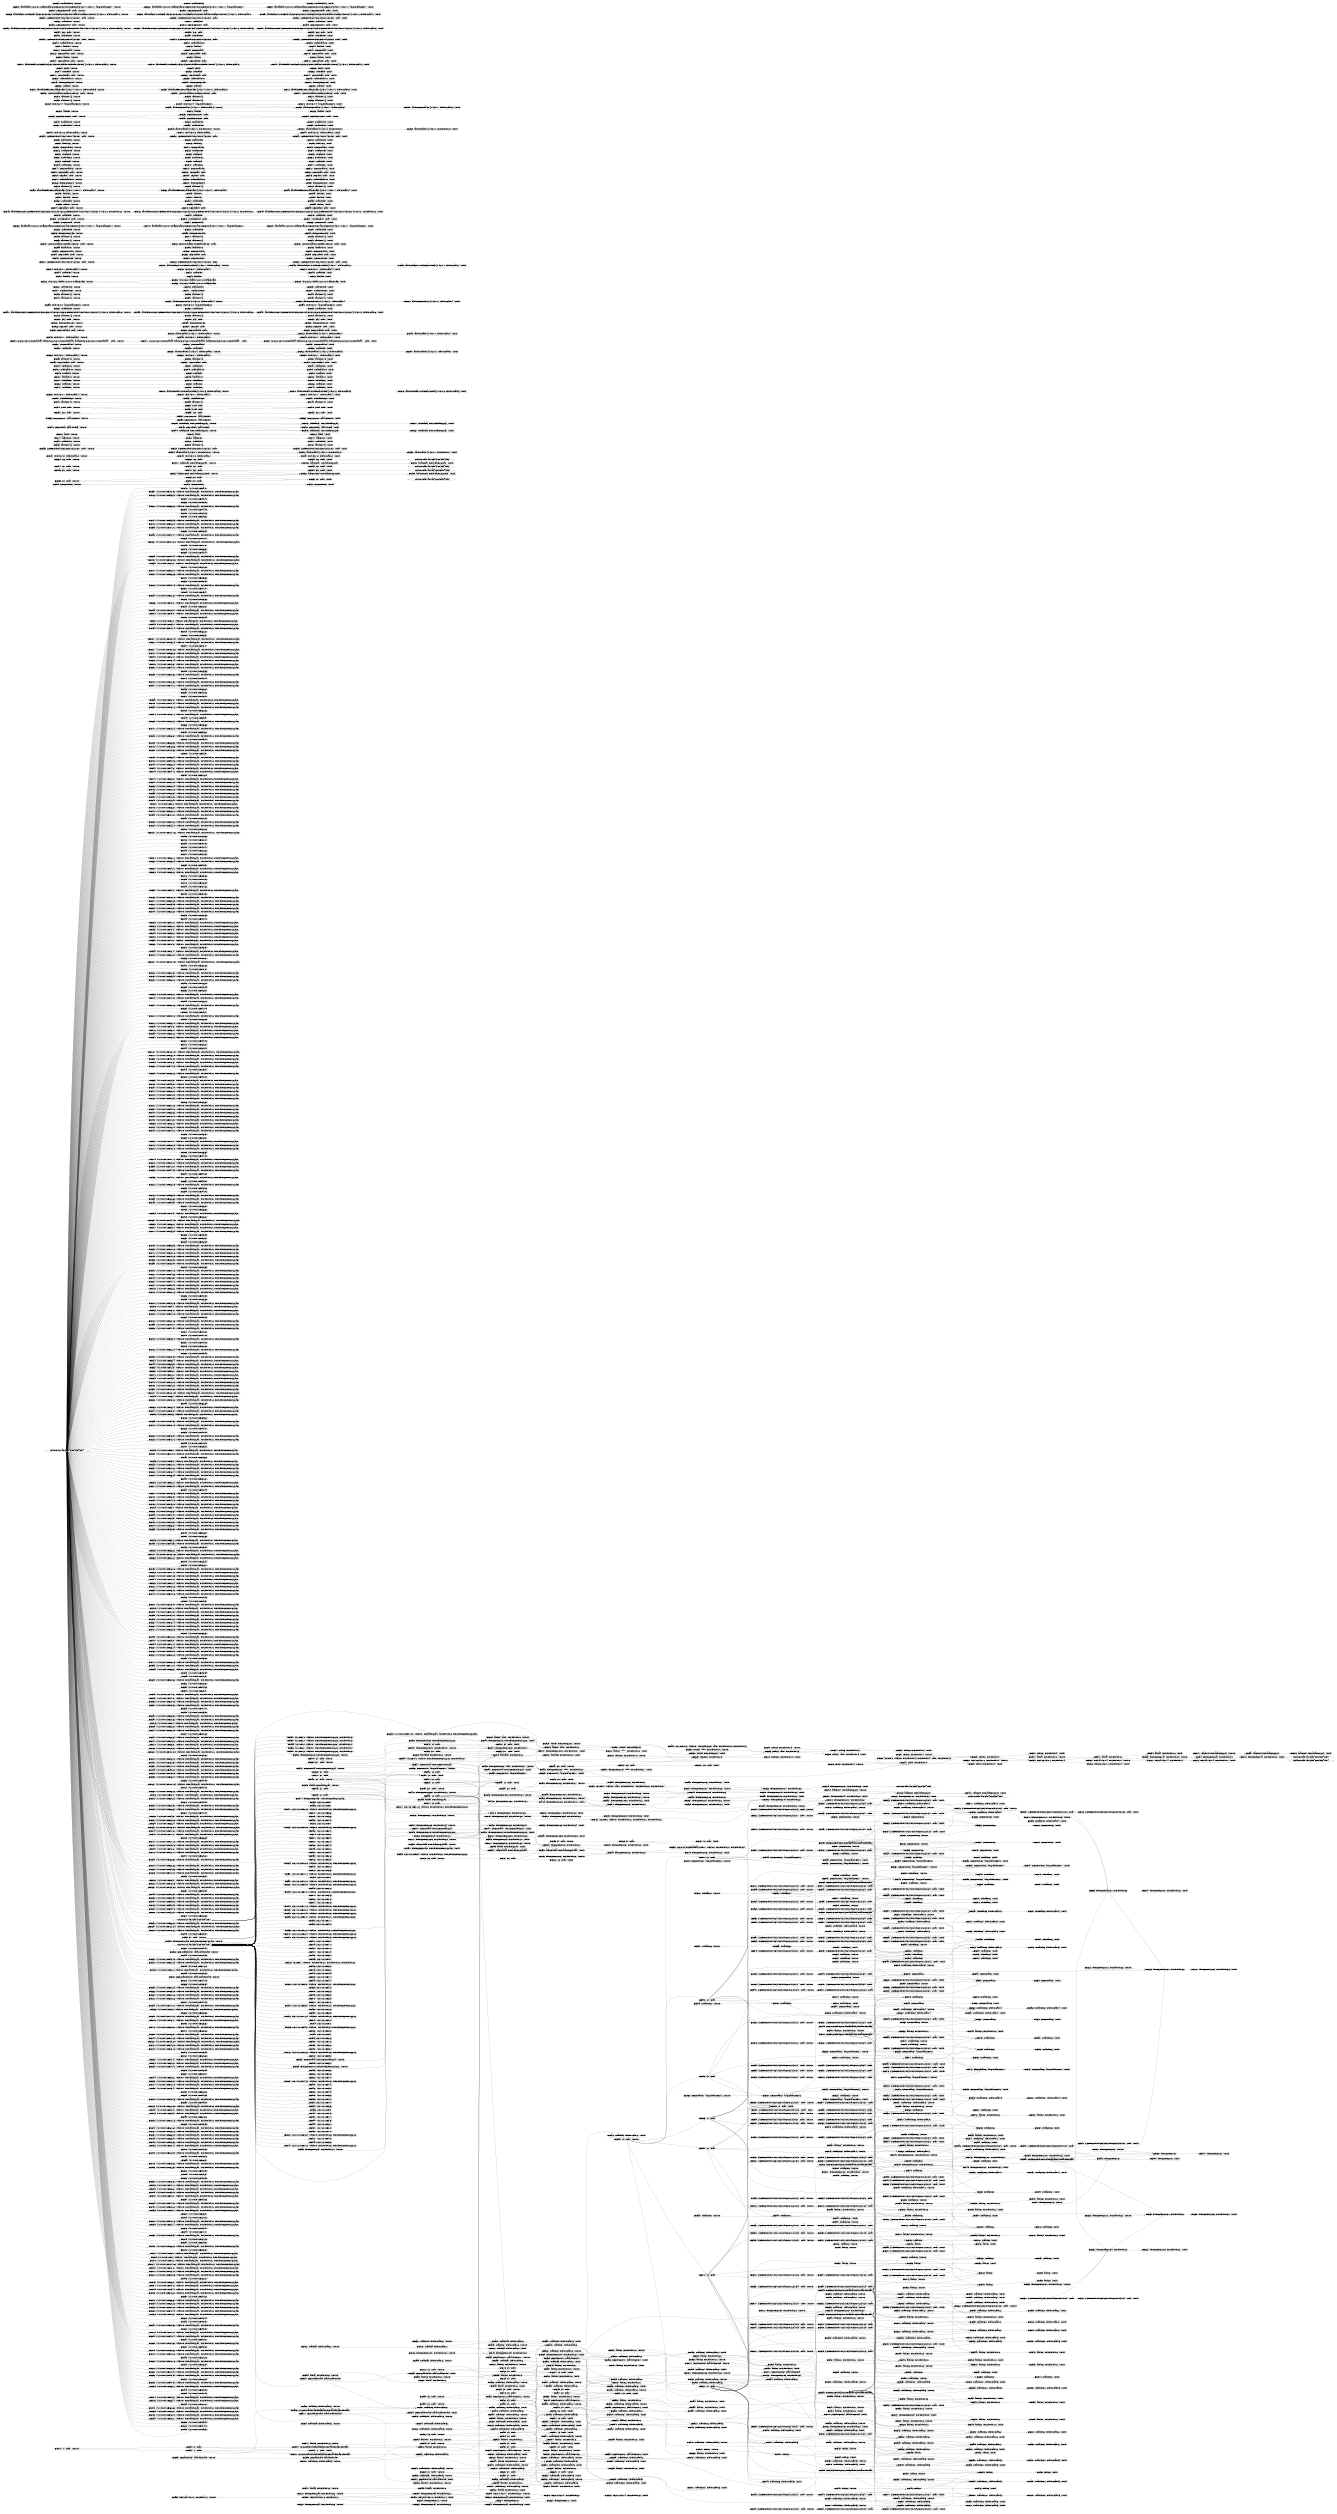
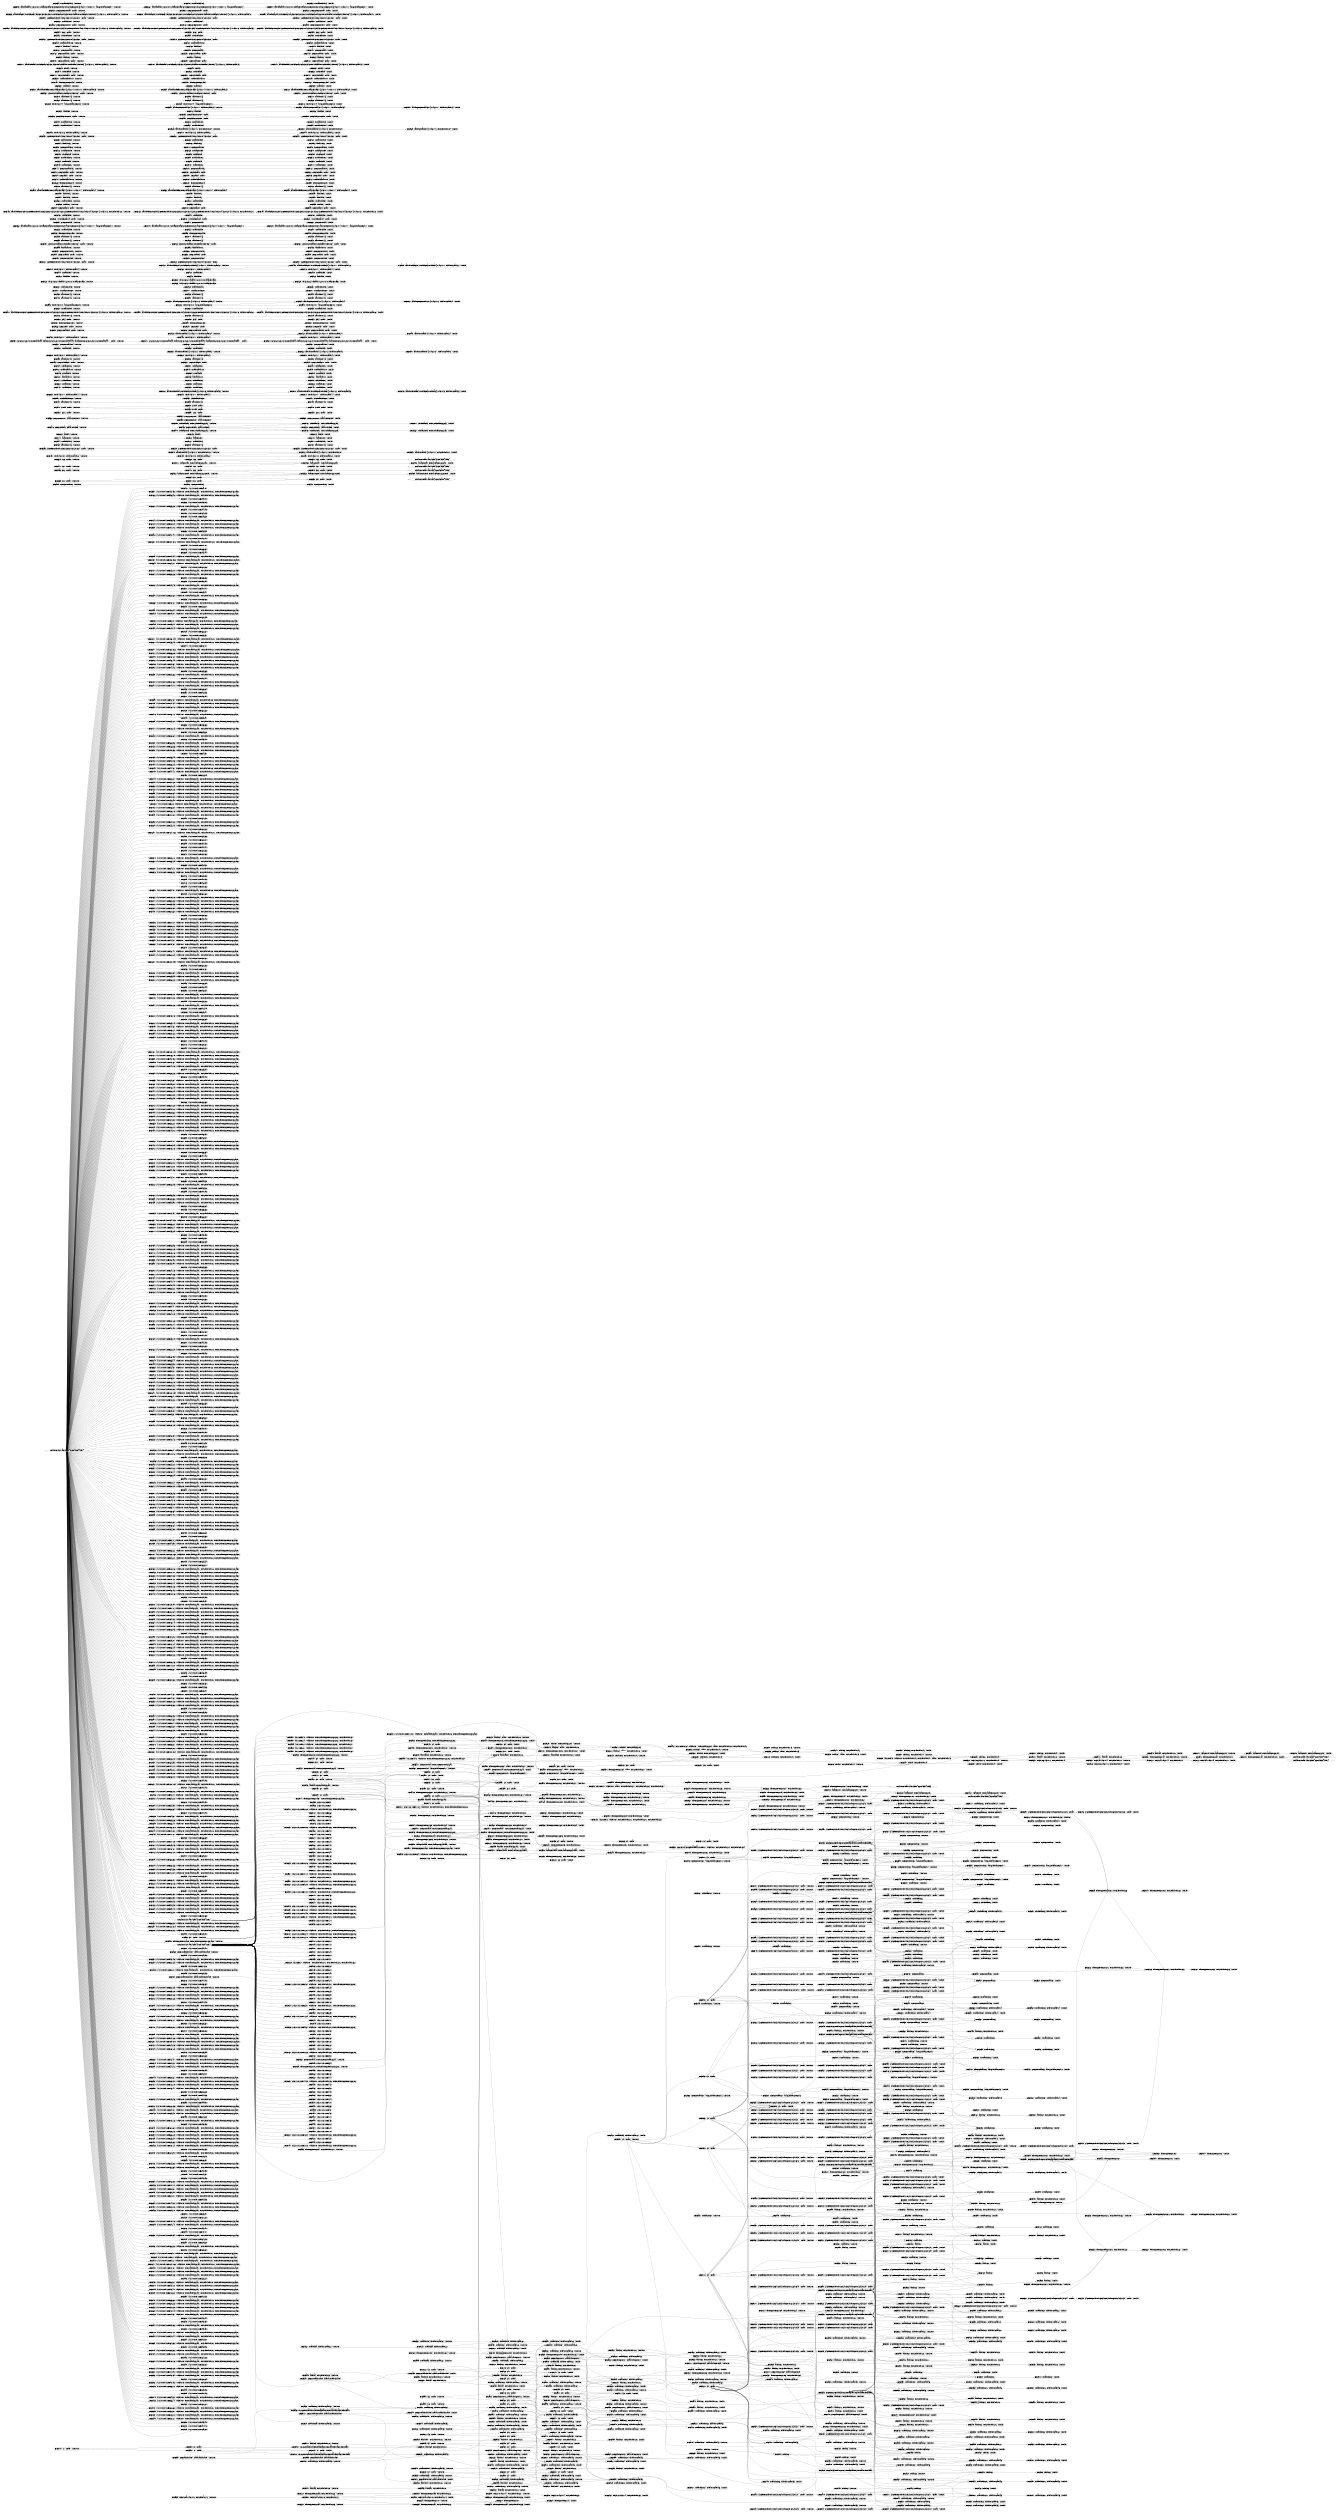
(194, 1519) -> none
(810, 2110) -> (809, 2110)
